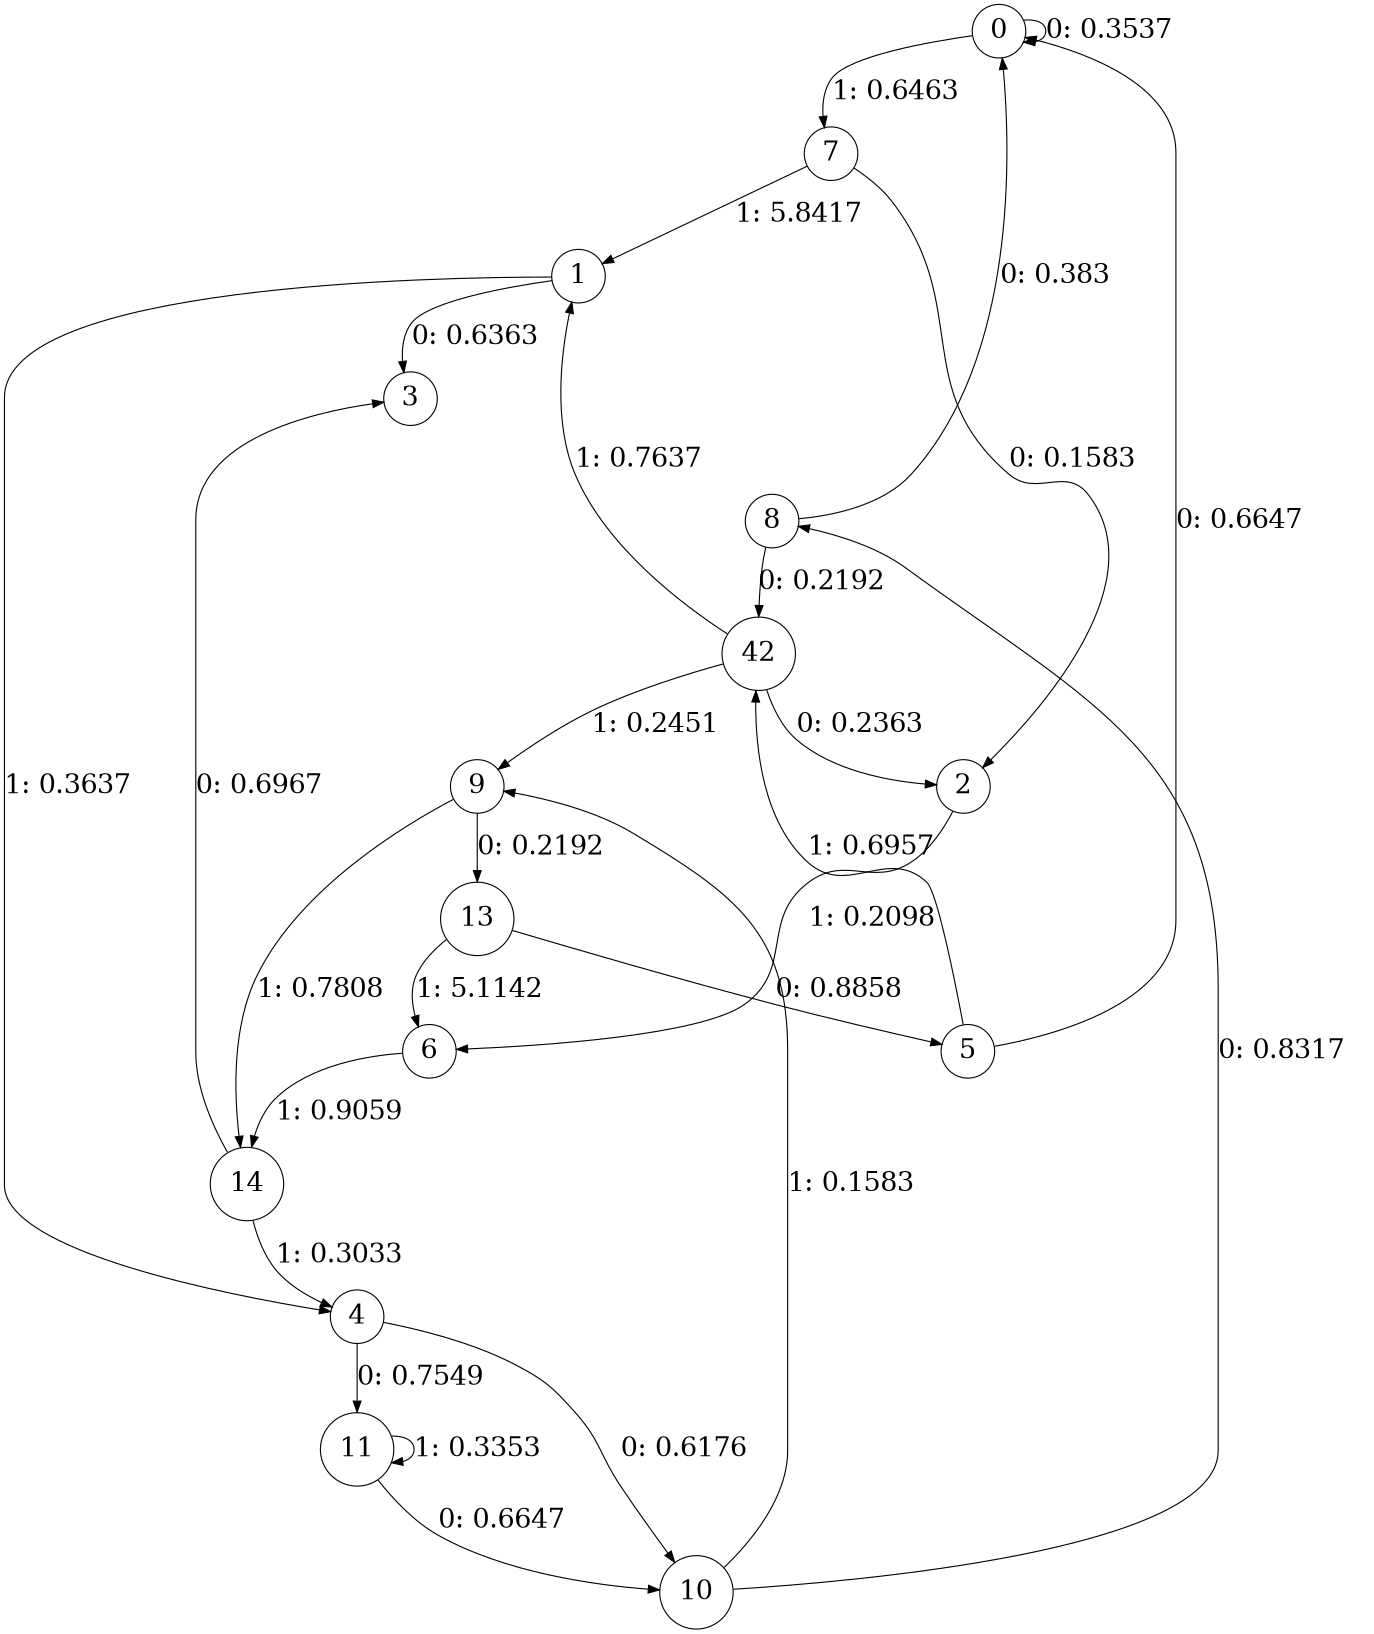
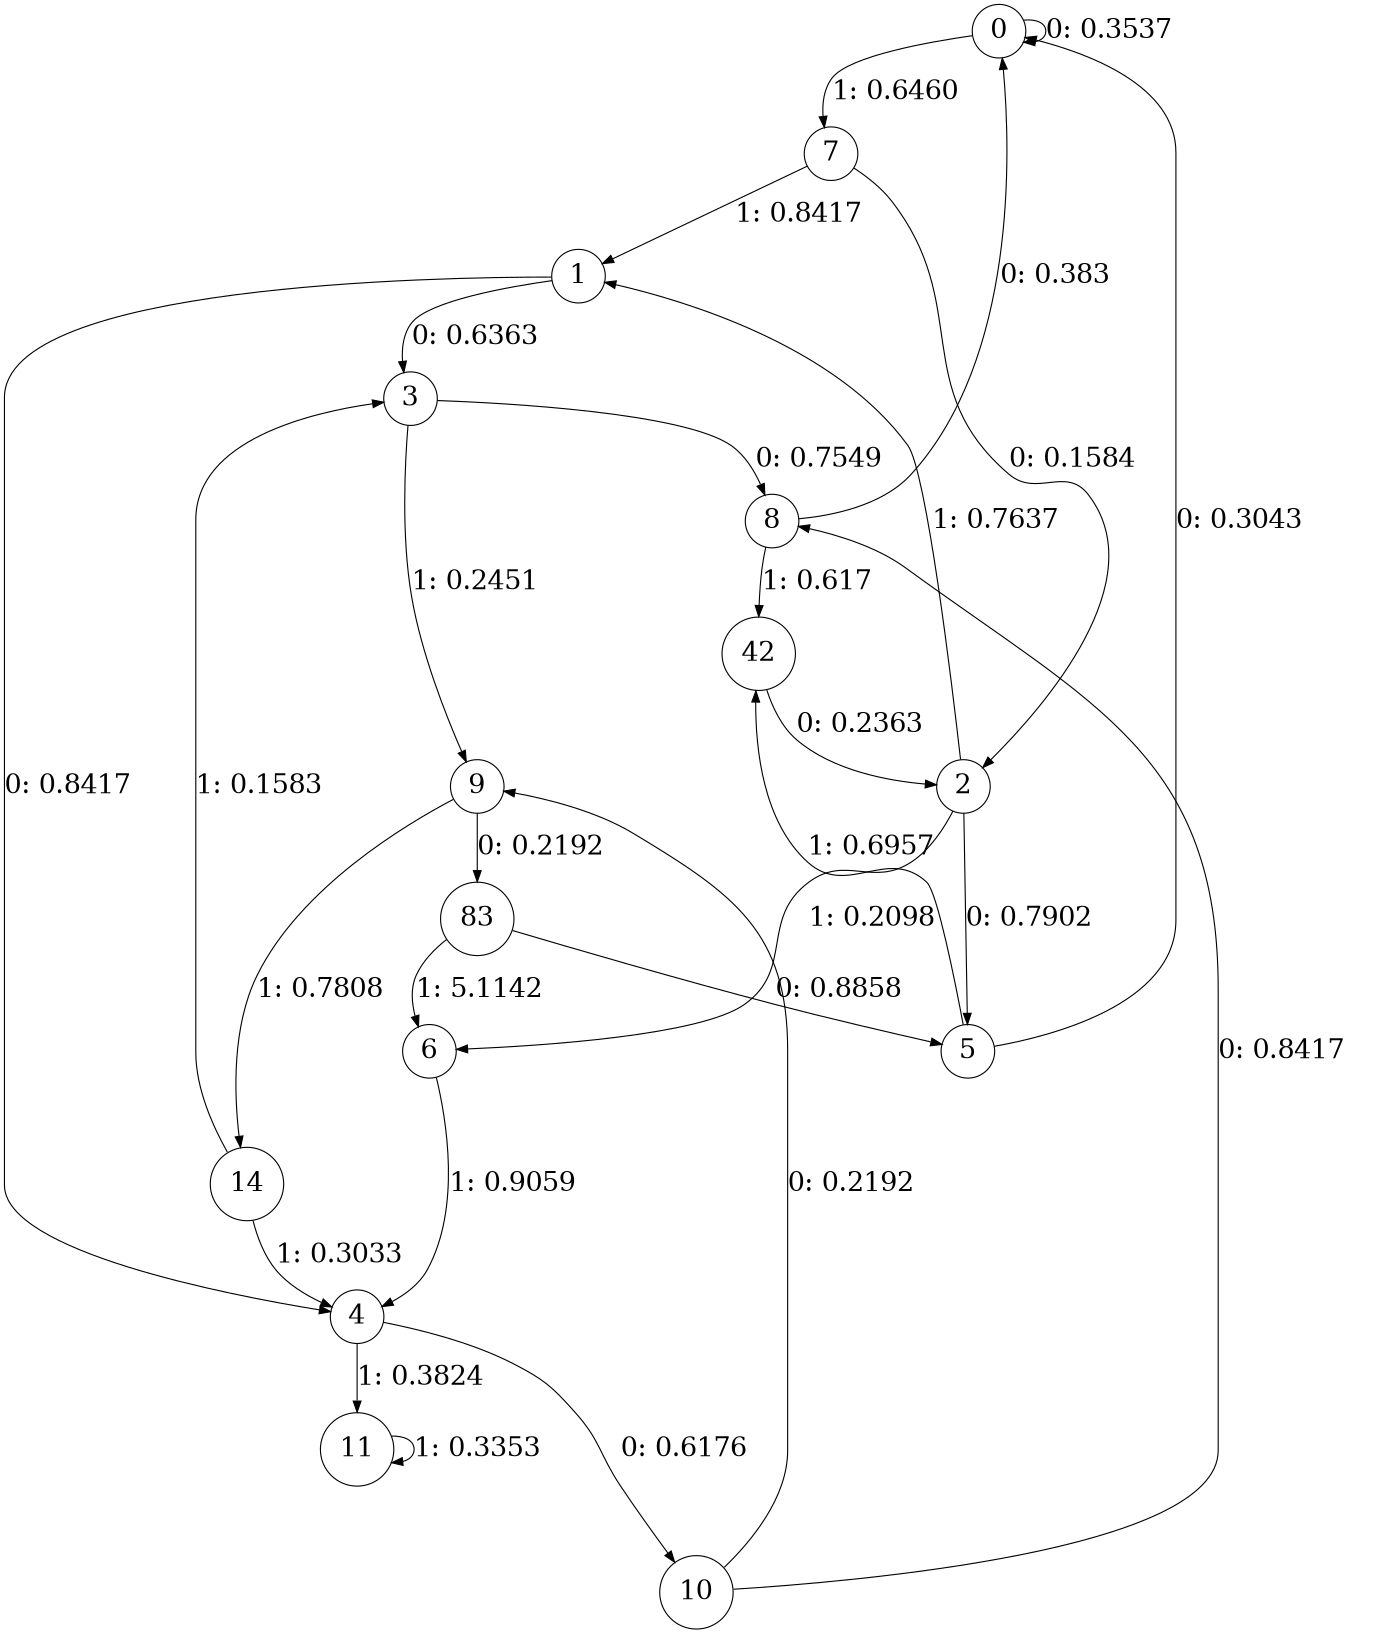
(908, 92) -> (908, 92)
(811, 215) -> (811, 215)
none -> (611, 414)
(1085, 460) -> (1085, 460)
(589, 501) -> (901, 438)
(1252, 521) -> (1252, 521)
(834, 582) -> (834, 582)
(610, 702) -> (411, 592)
(80, 786) -> (80, 786)
(271, 786) -> (271, 786)
none -> (966, 913)
(477, 919) -> (477, 919)
(1294, 1051) -> (1294, 1051)
(315, 1073) -> (447, 1199)
(863, 1184) -> (863, 1184)
(433, 1378) -> (433, 1378)
(501, 1562) -> none
